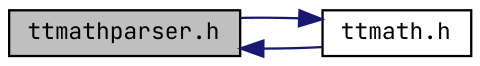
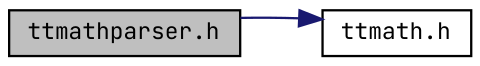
(293, 48) -> none
